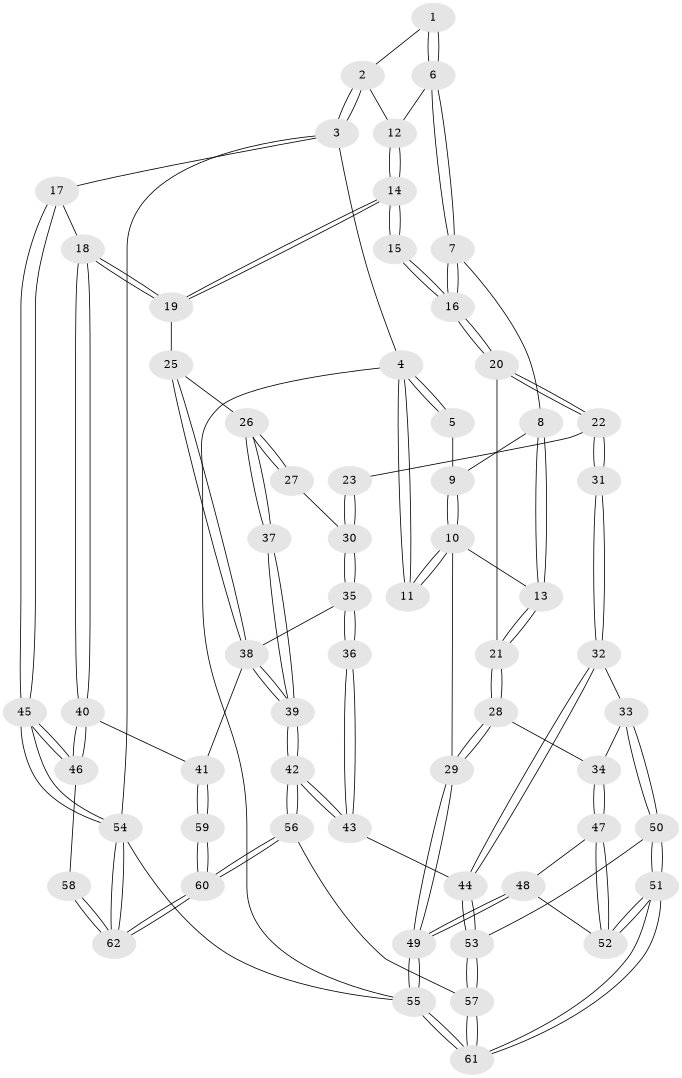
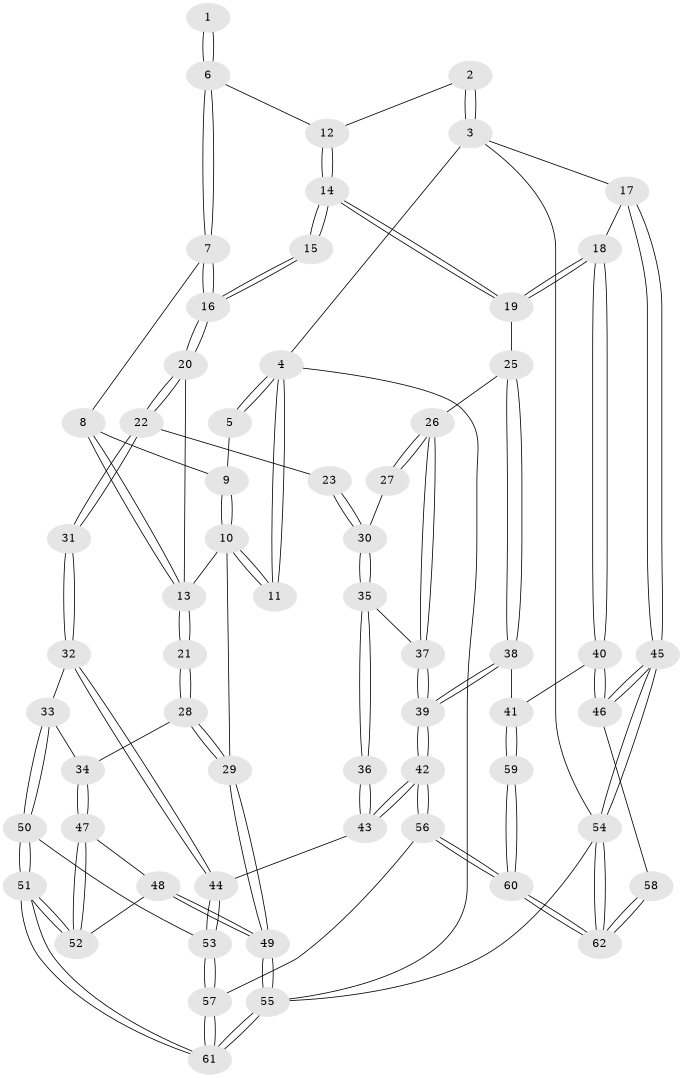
(398, 47) -> none
(497, 510) -> (185, 481)
(298, 626) -> (394, 626)
